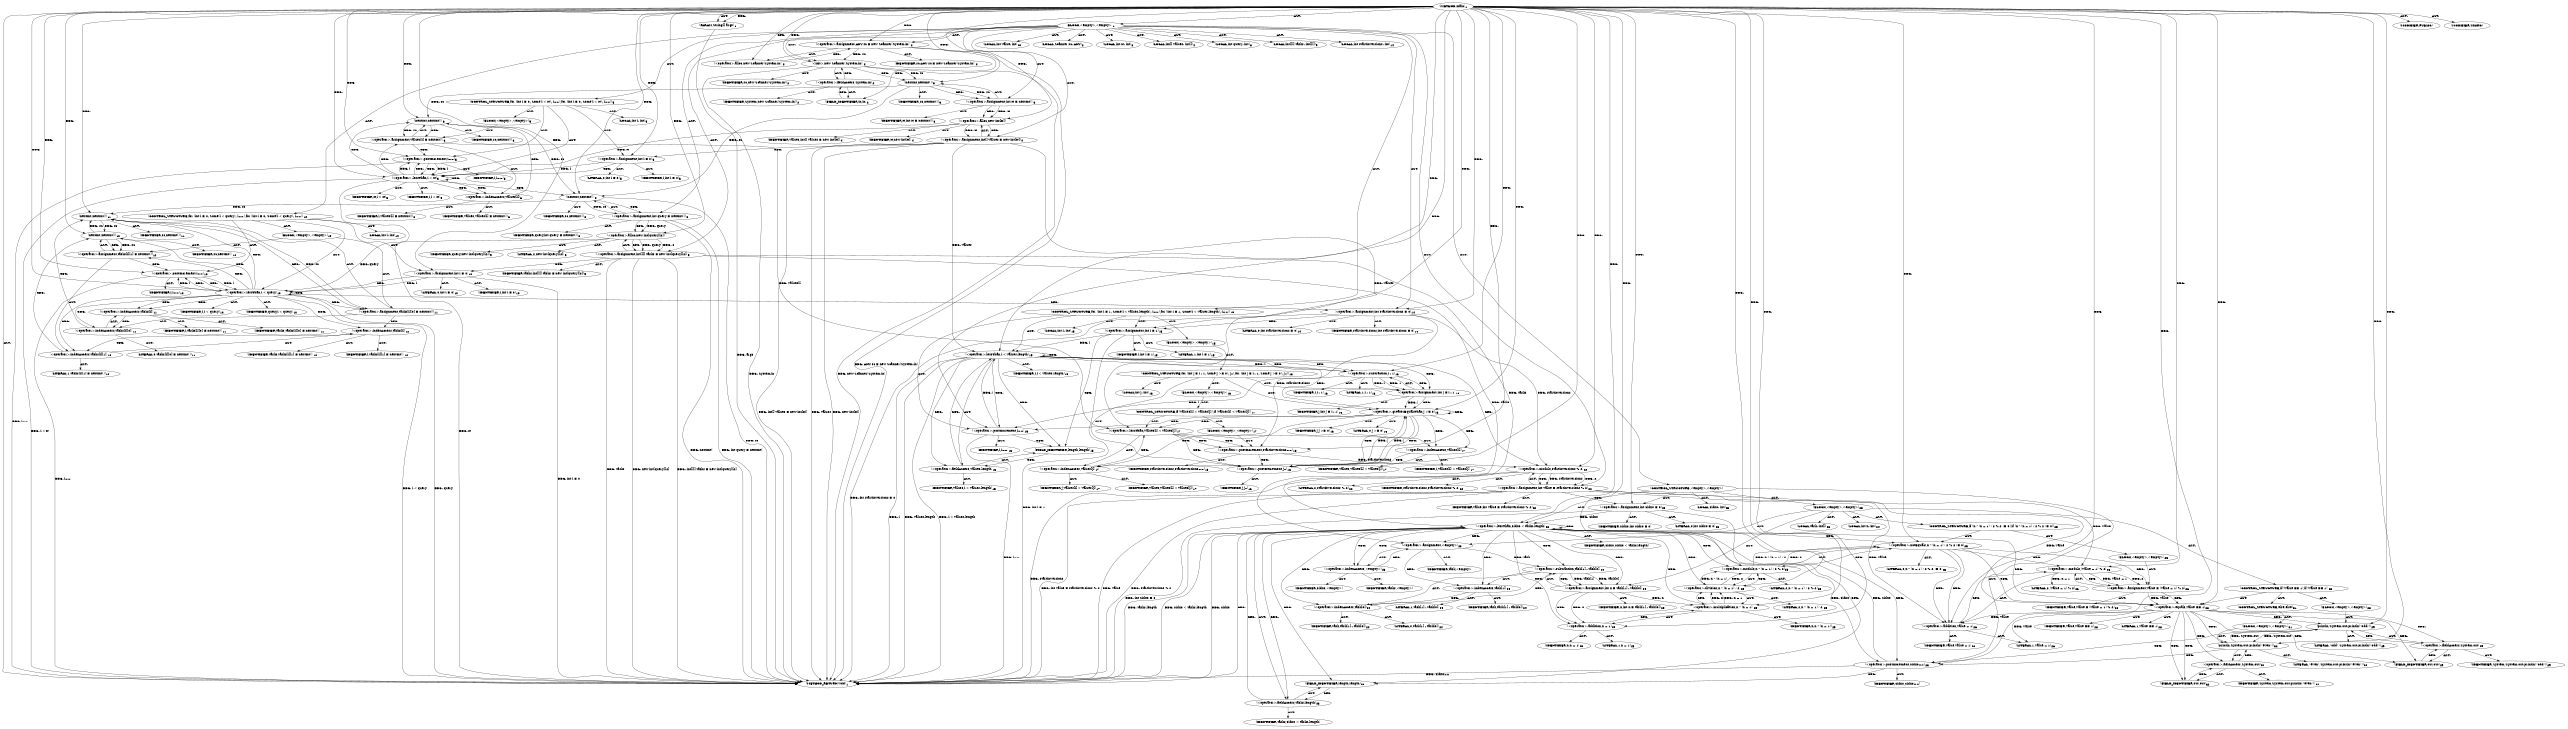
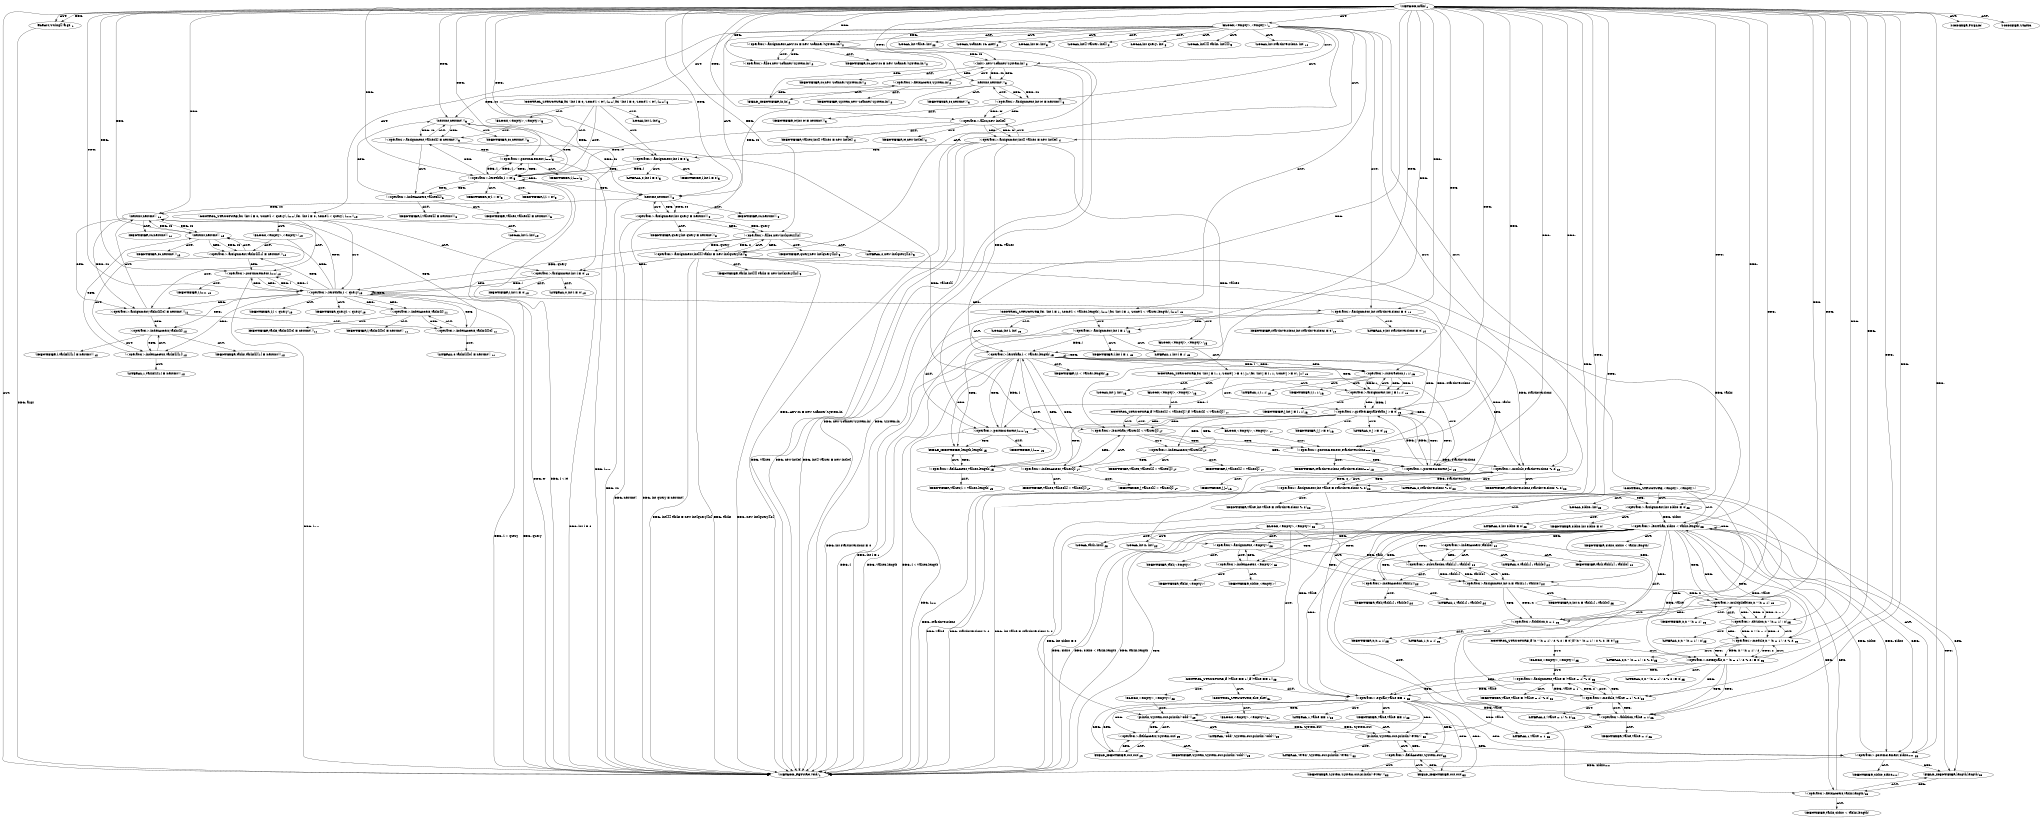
(1610, 236) -> (1749, 138)
(2061, 579) -> (1590, 708)
